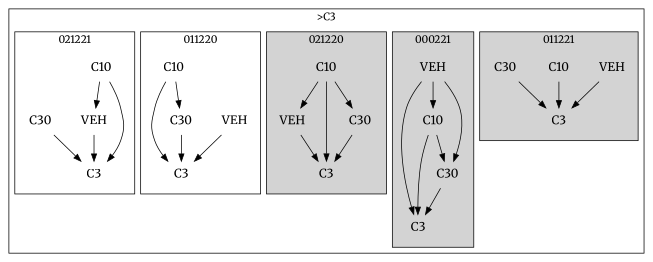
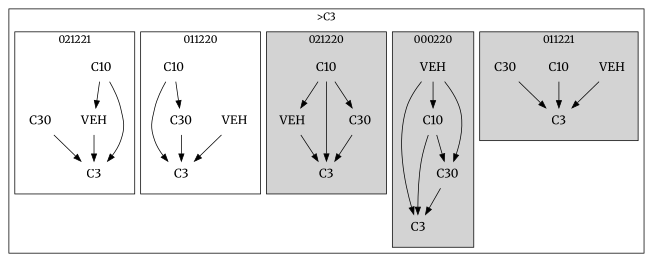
(433, 40) -> (433, 40)
